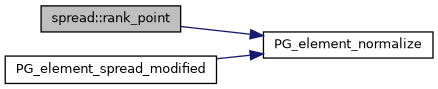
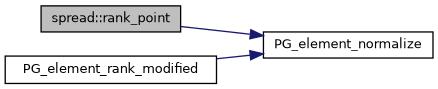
(111, 70) -> (111, 70)
